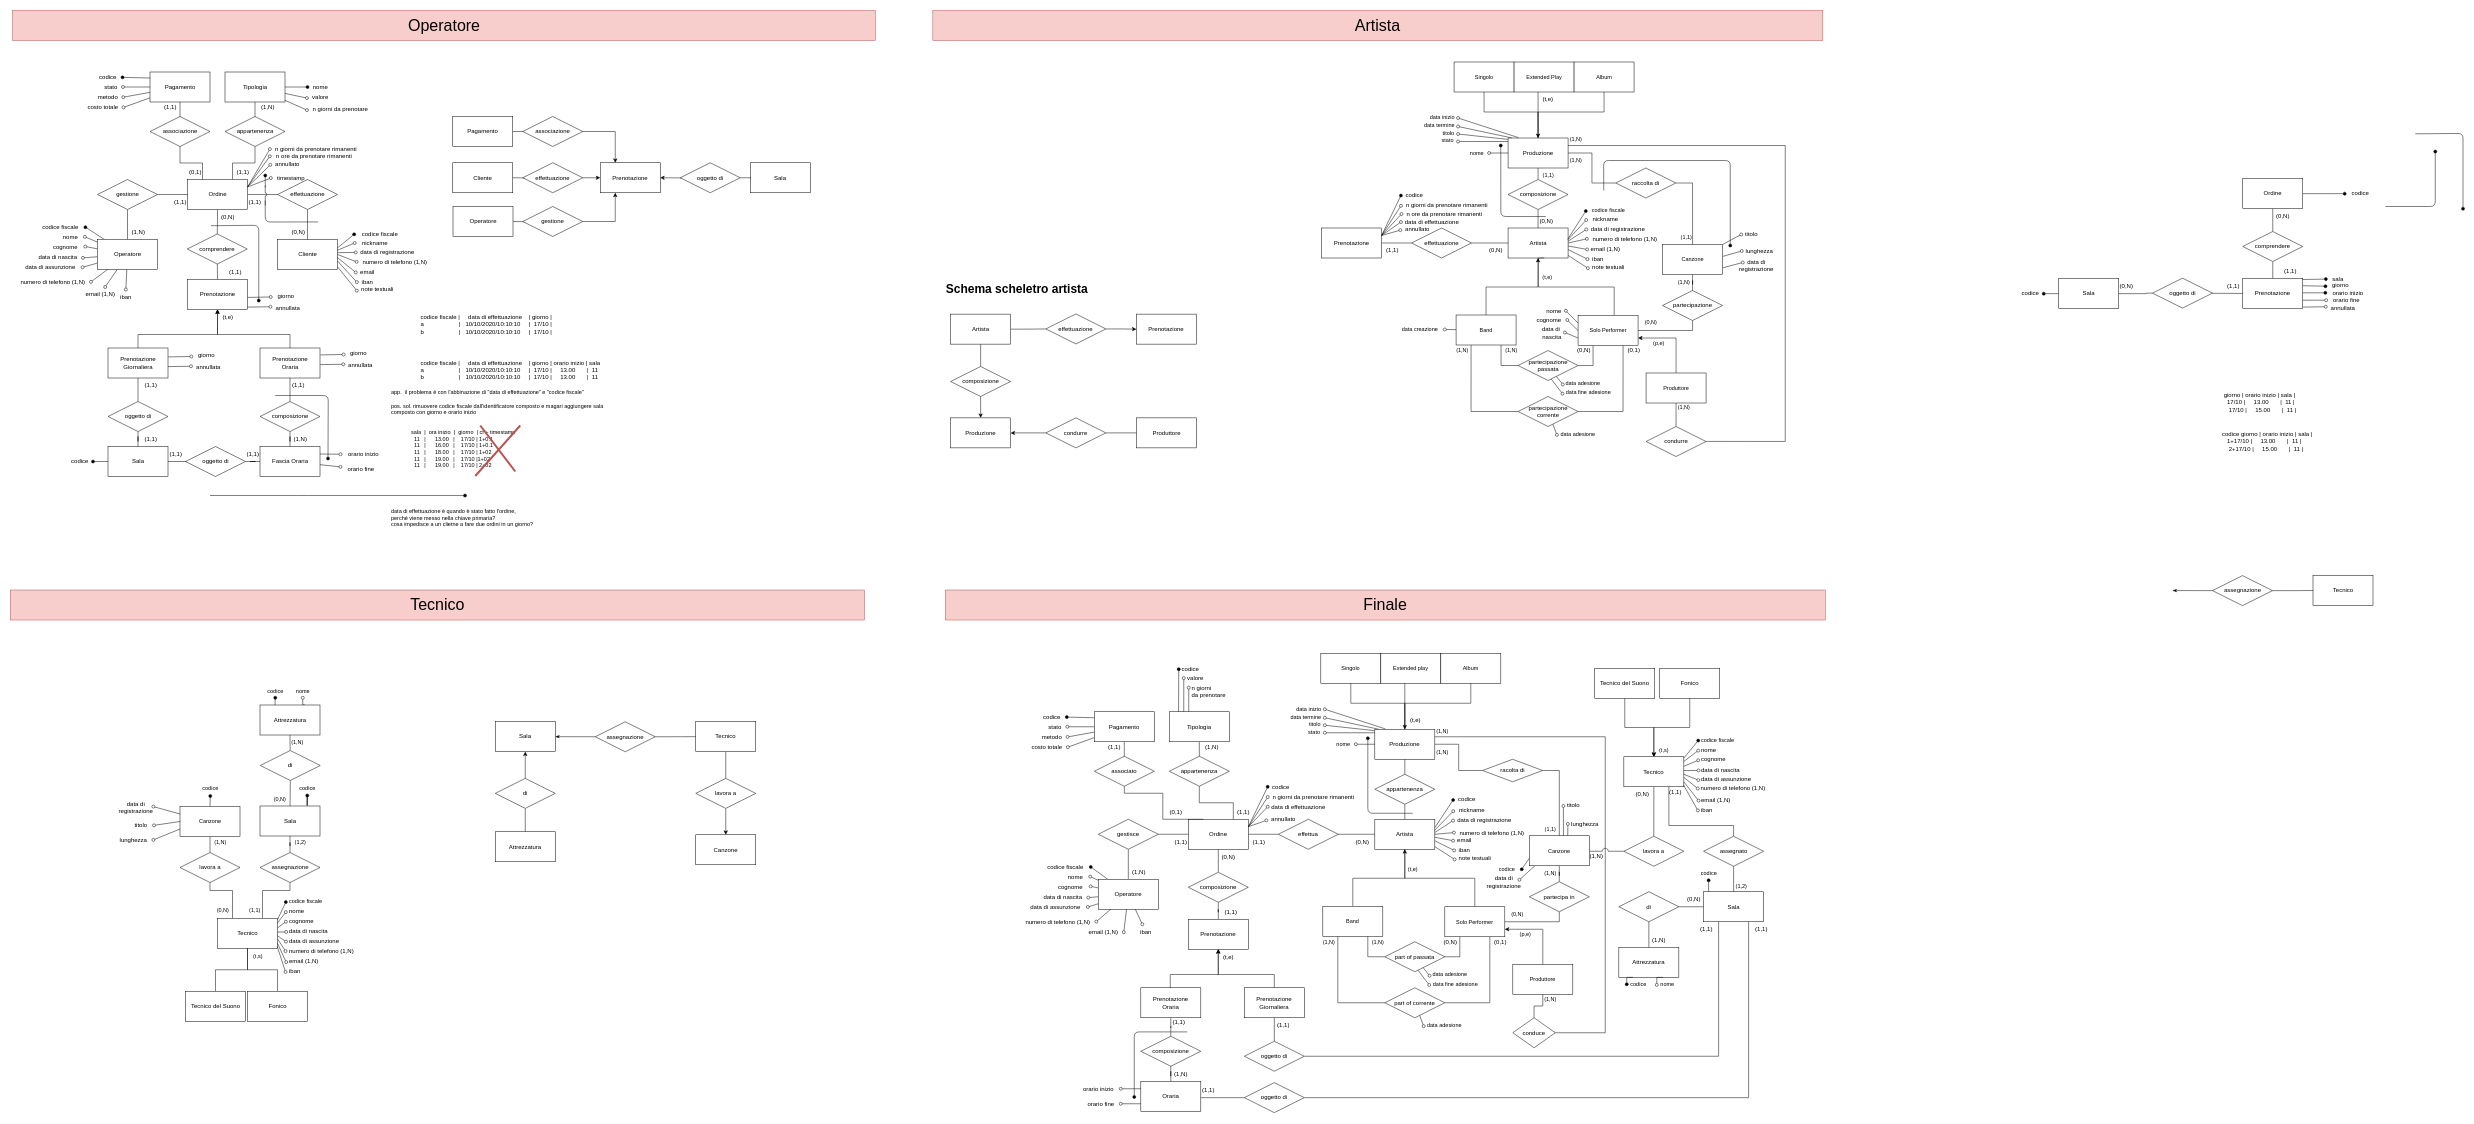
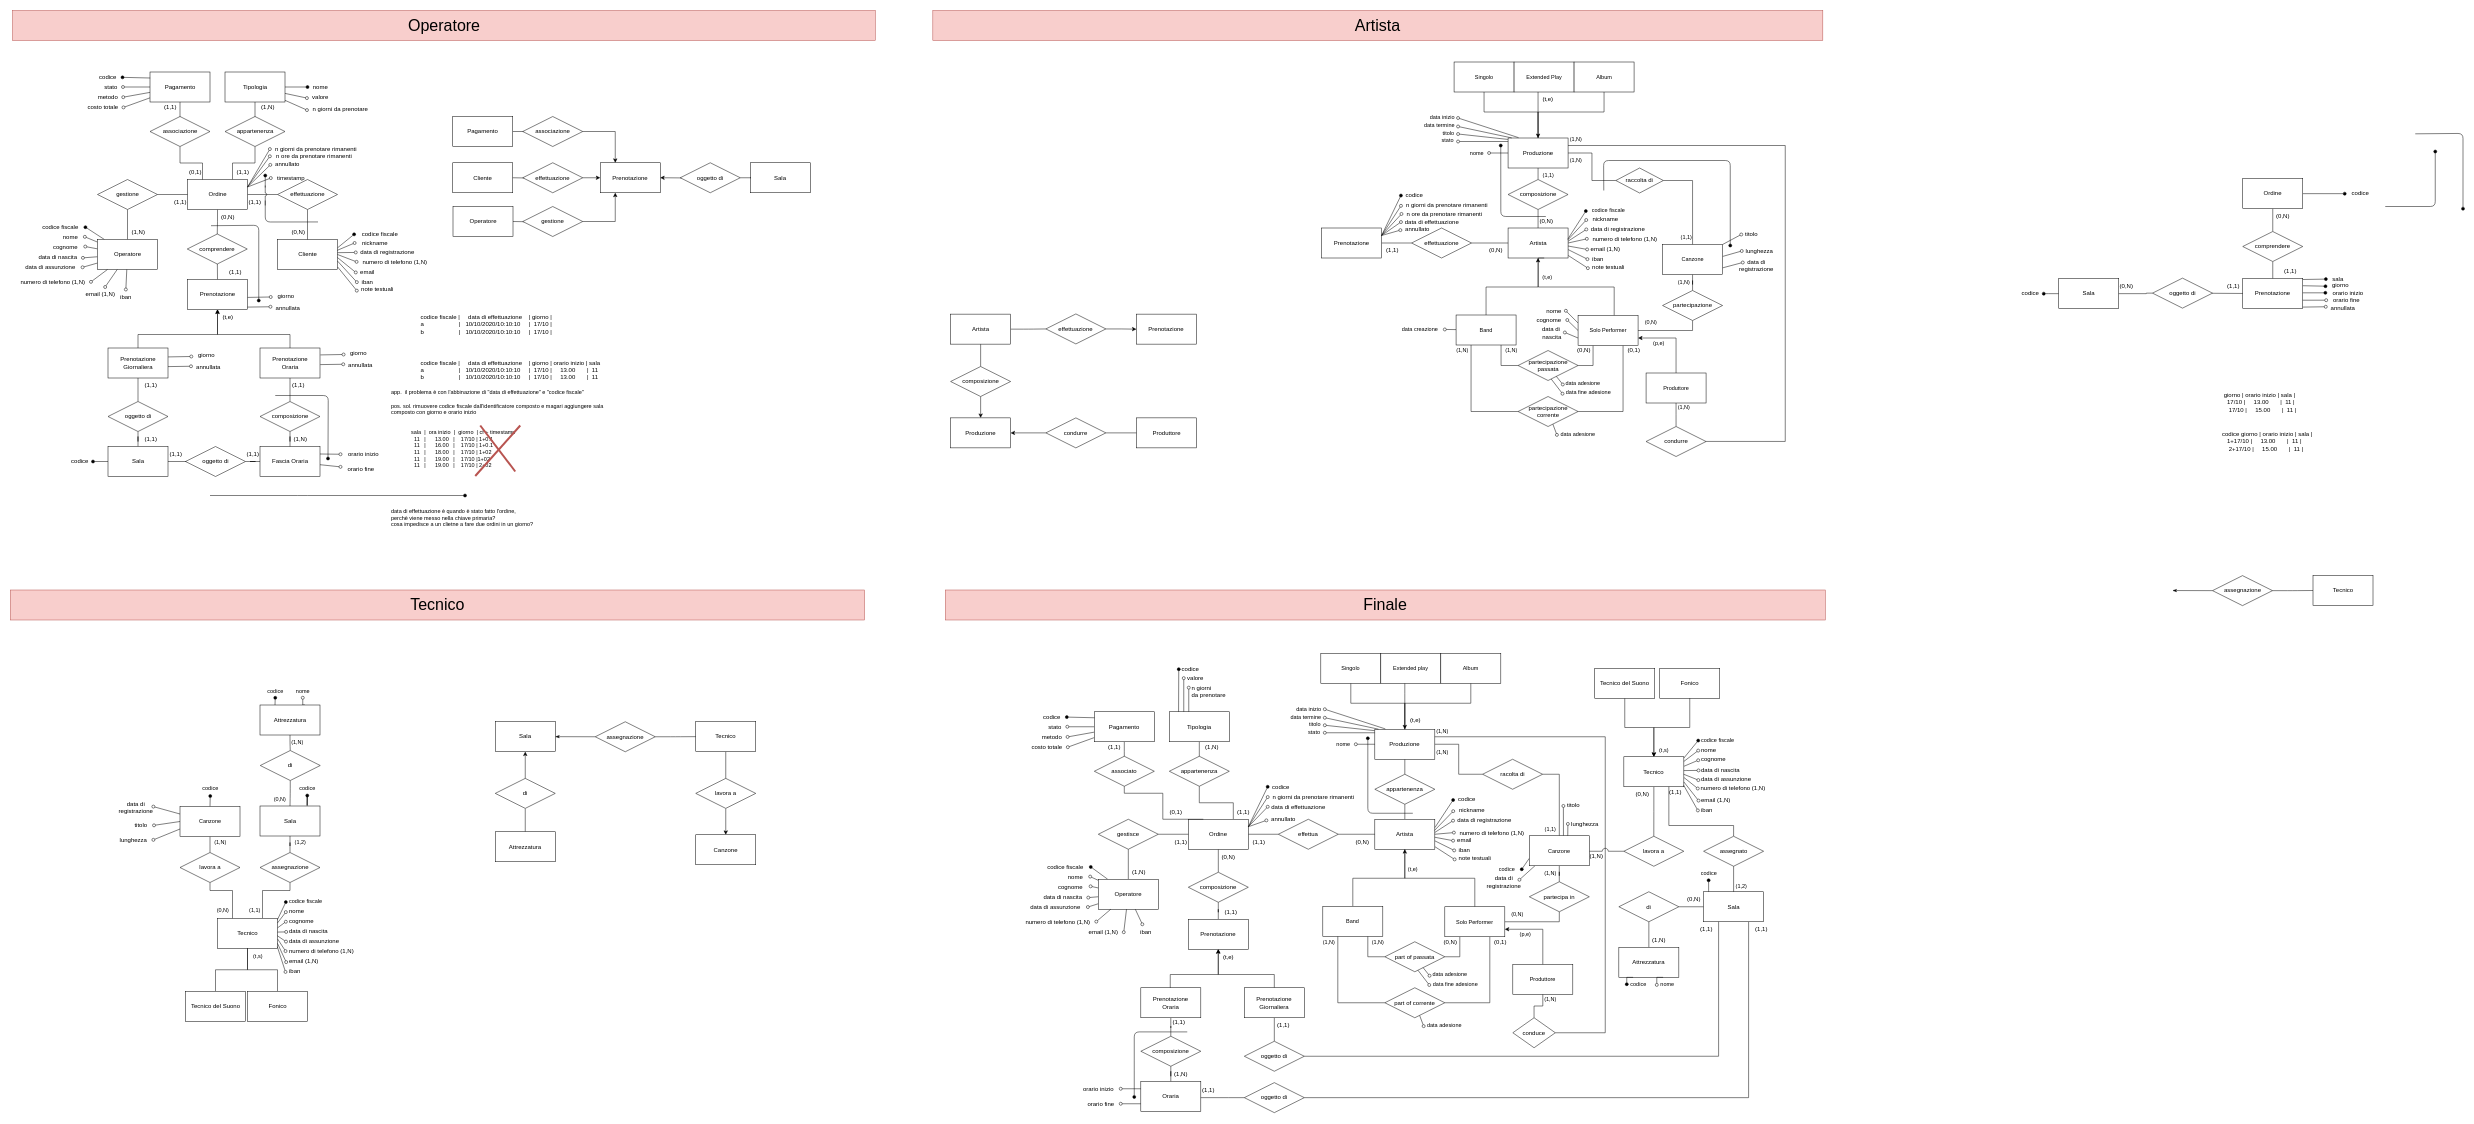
(1646, 183) -> (1640, 180)
(1017, 289) -> none
(1513, 770) -> (1513, 774)
